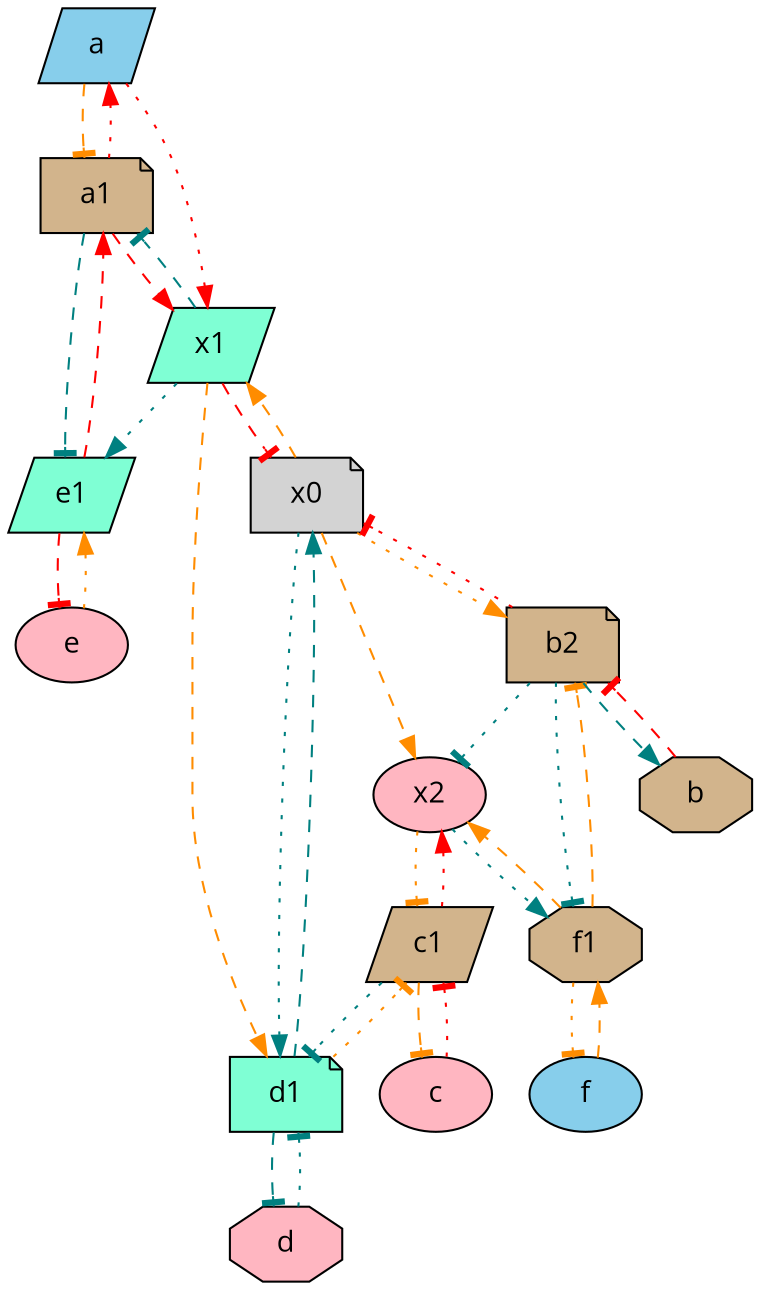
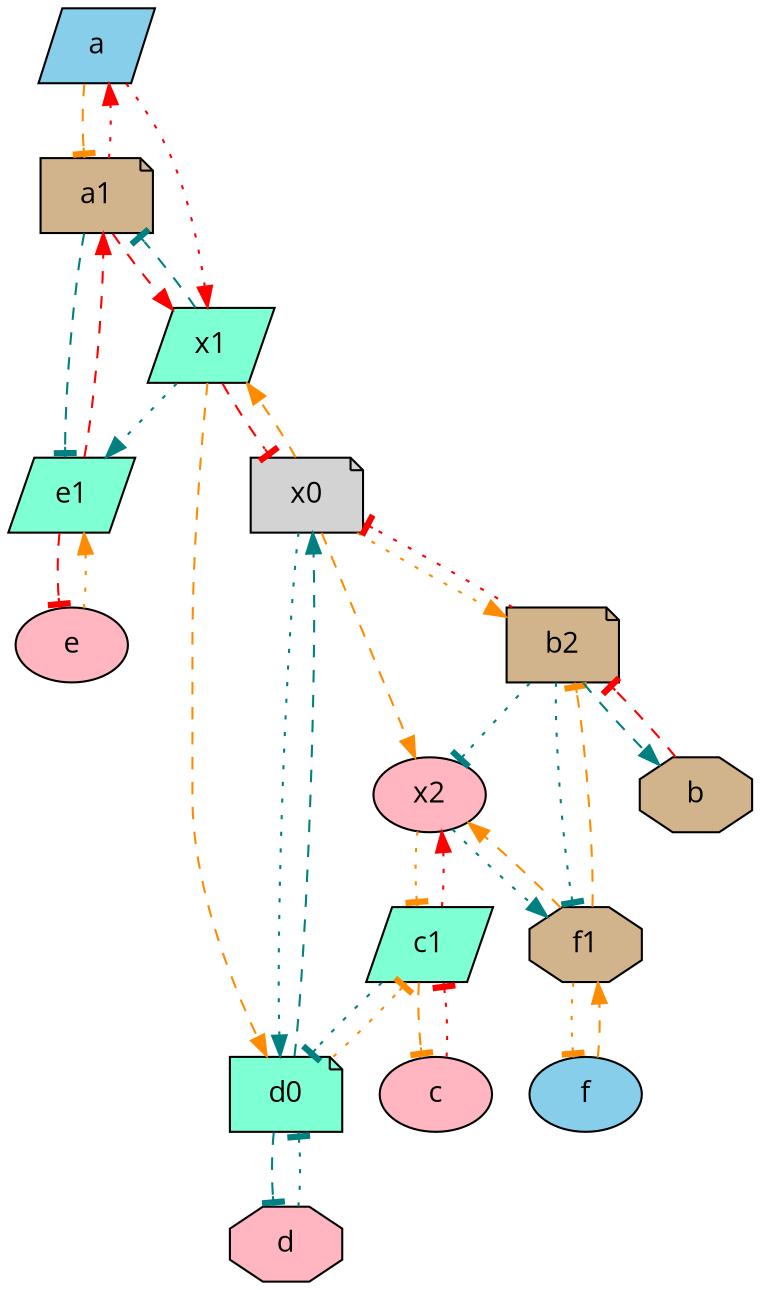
(430, 945) -> (430, 945)
(286, 1094) -> (286, 1094)
